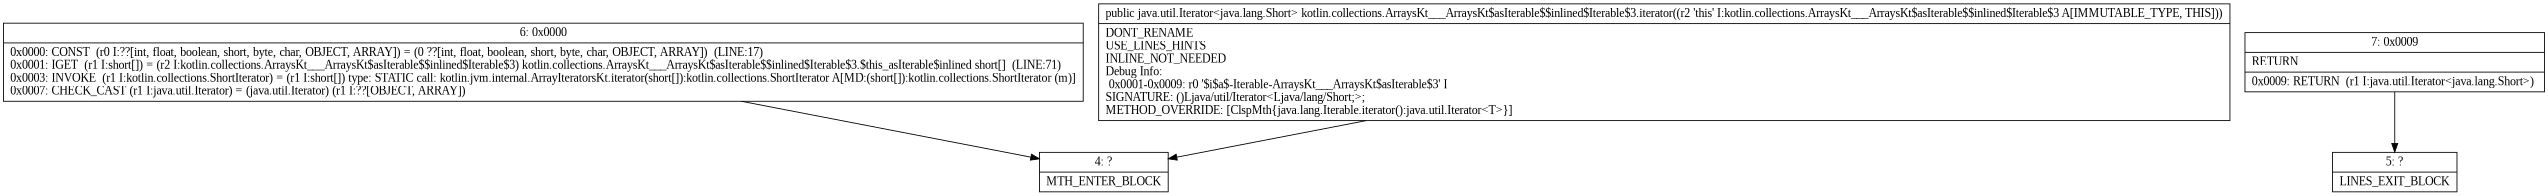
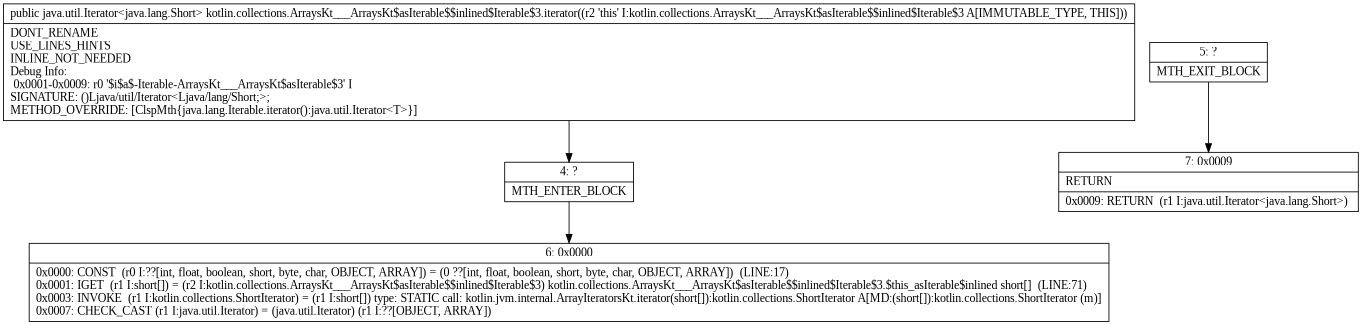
(2395, 118) -> (1209, 113)
(886, 129) -> (569, 218)
(2395, 182) -> (1209, 72)
